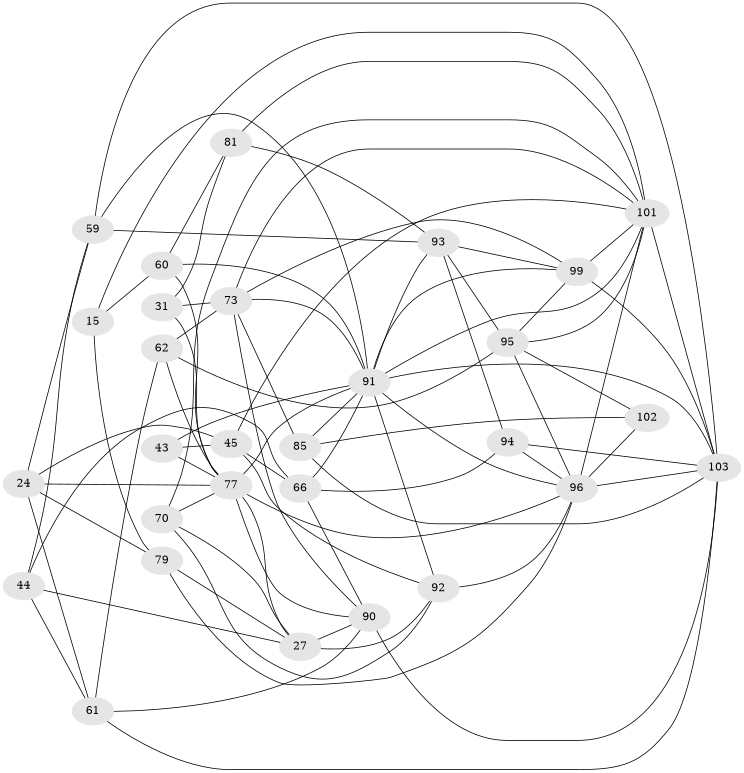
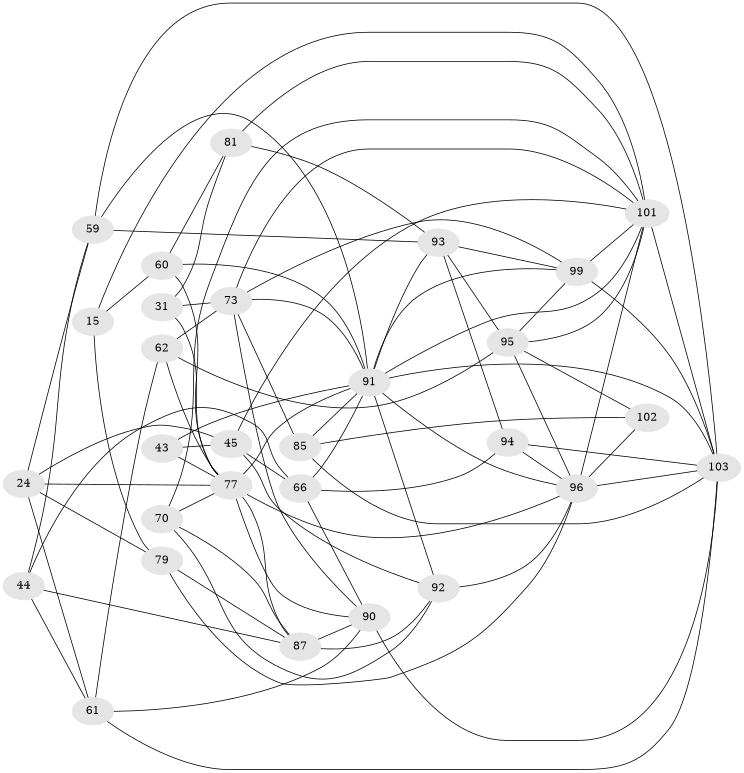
(300, 647) -> (300, 647)
